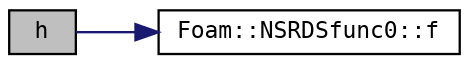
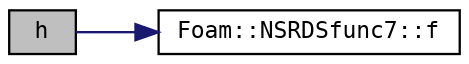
(309, 32) -> (309, 32)
